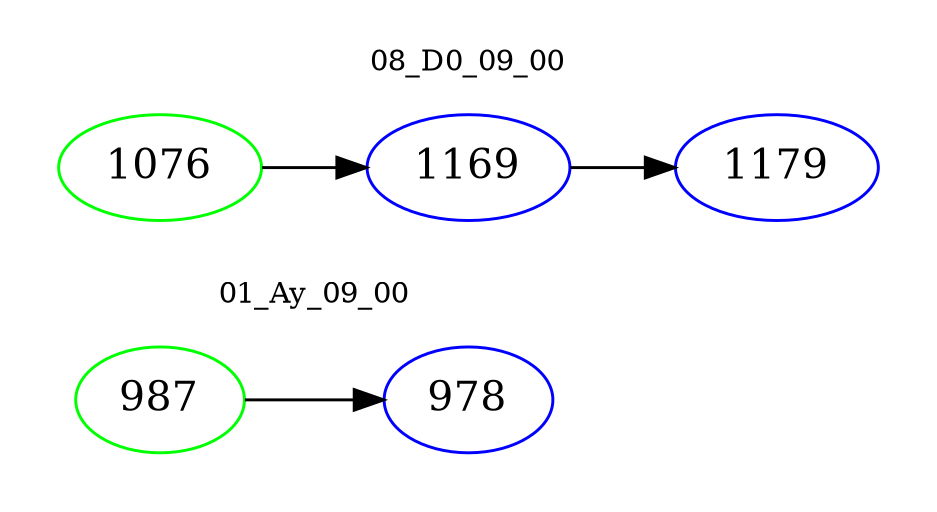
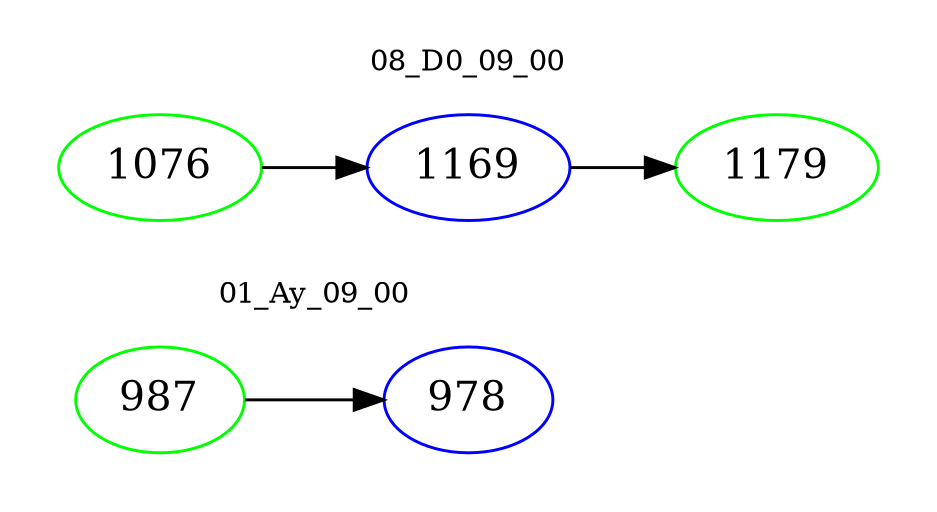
(777, 168) -> (777, 168)
